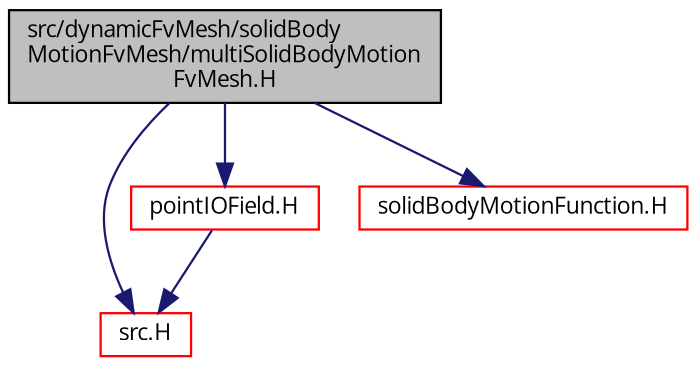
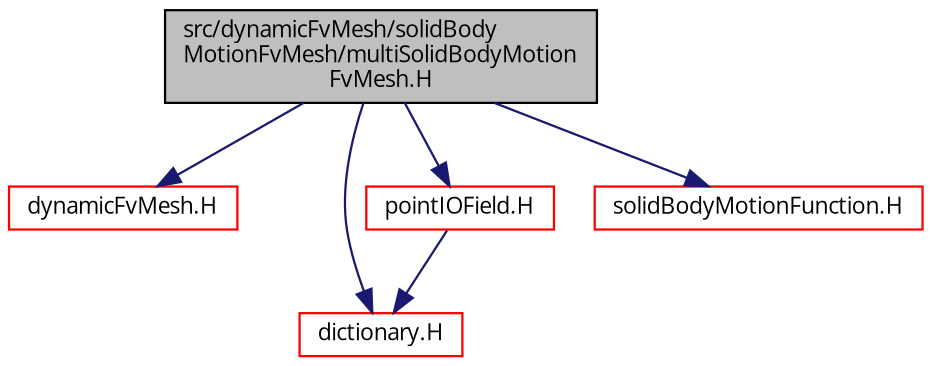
none -> (123, 208)
(146, 335) -> (381, 335)
